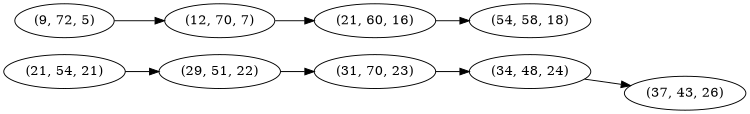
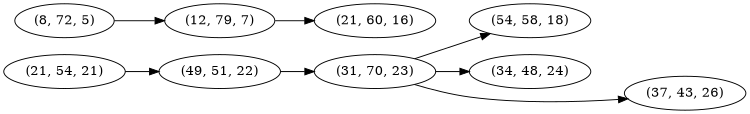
(65, 21) -> (65, 21)
(220, 21) -> (220, 21)
(448, 21) -> (448, 48)
(220, 72) -> (220, 72)
(603, 82) -> (516, 101)
